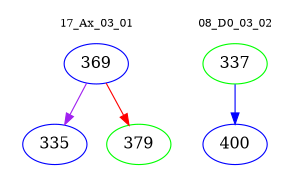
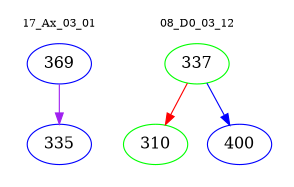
(236, 24) -> (198, 24)
(139, 144) -> none
none -> (156, 144)
